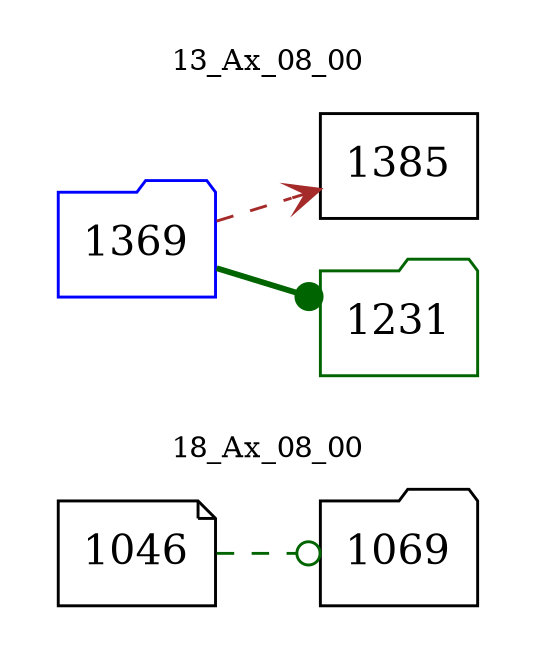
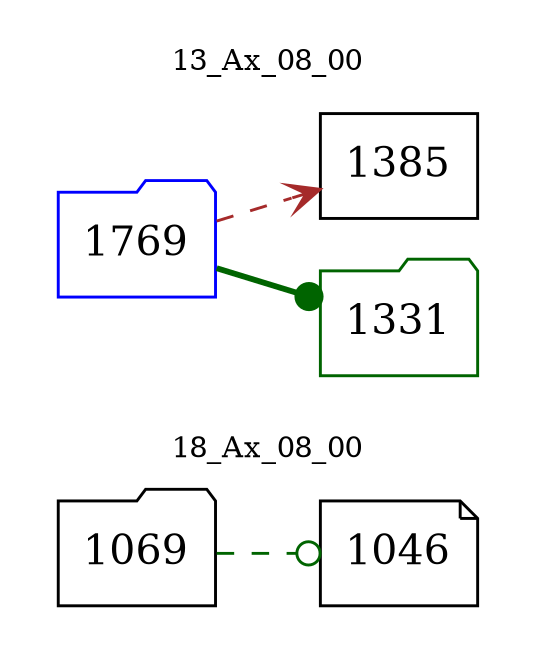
(137, 245) -> (137, 245)
(399, 323) -> (399, 323)
(257, 553) -> (257, 553)
